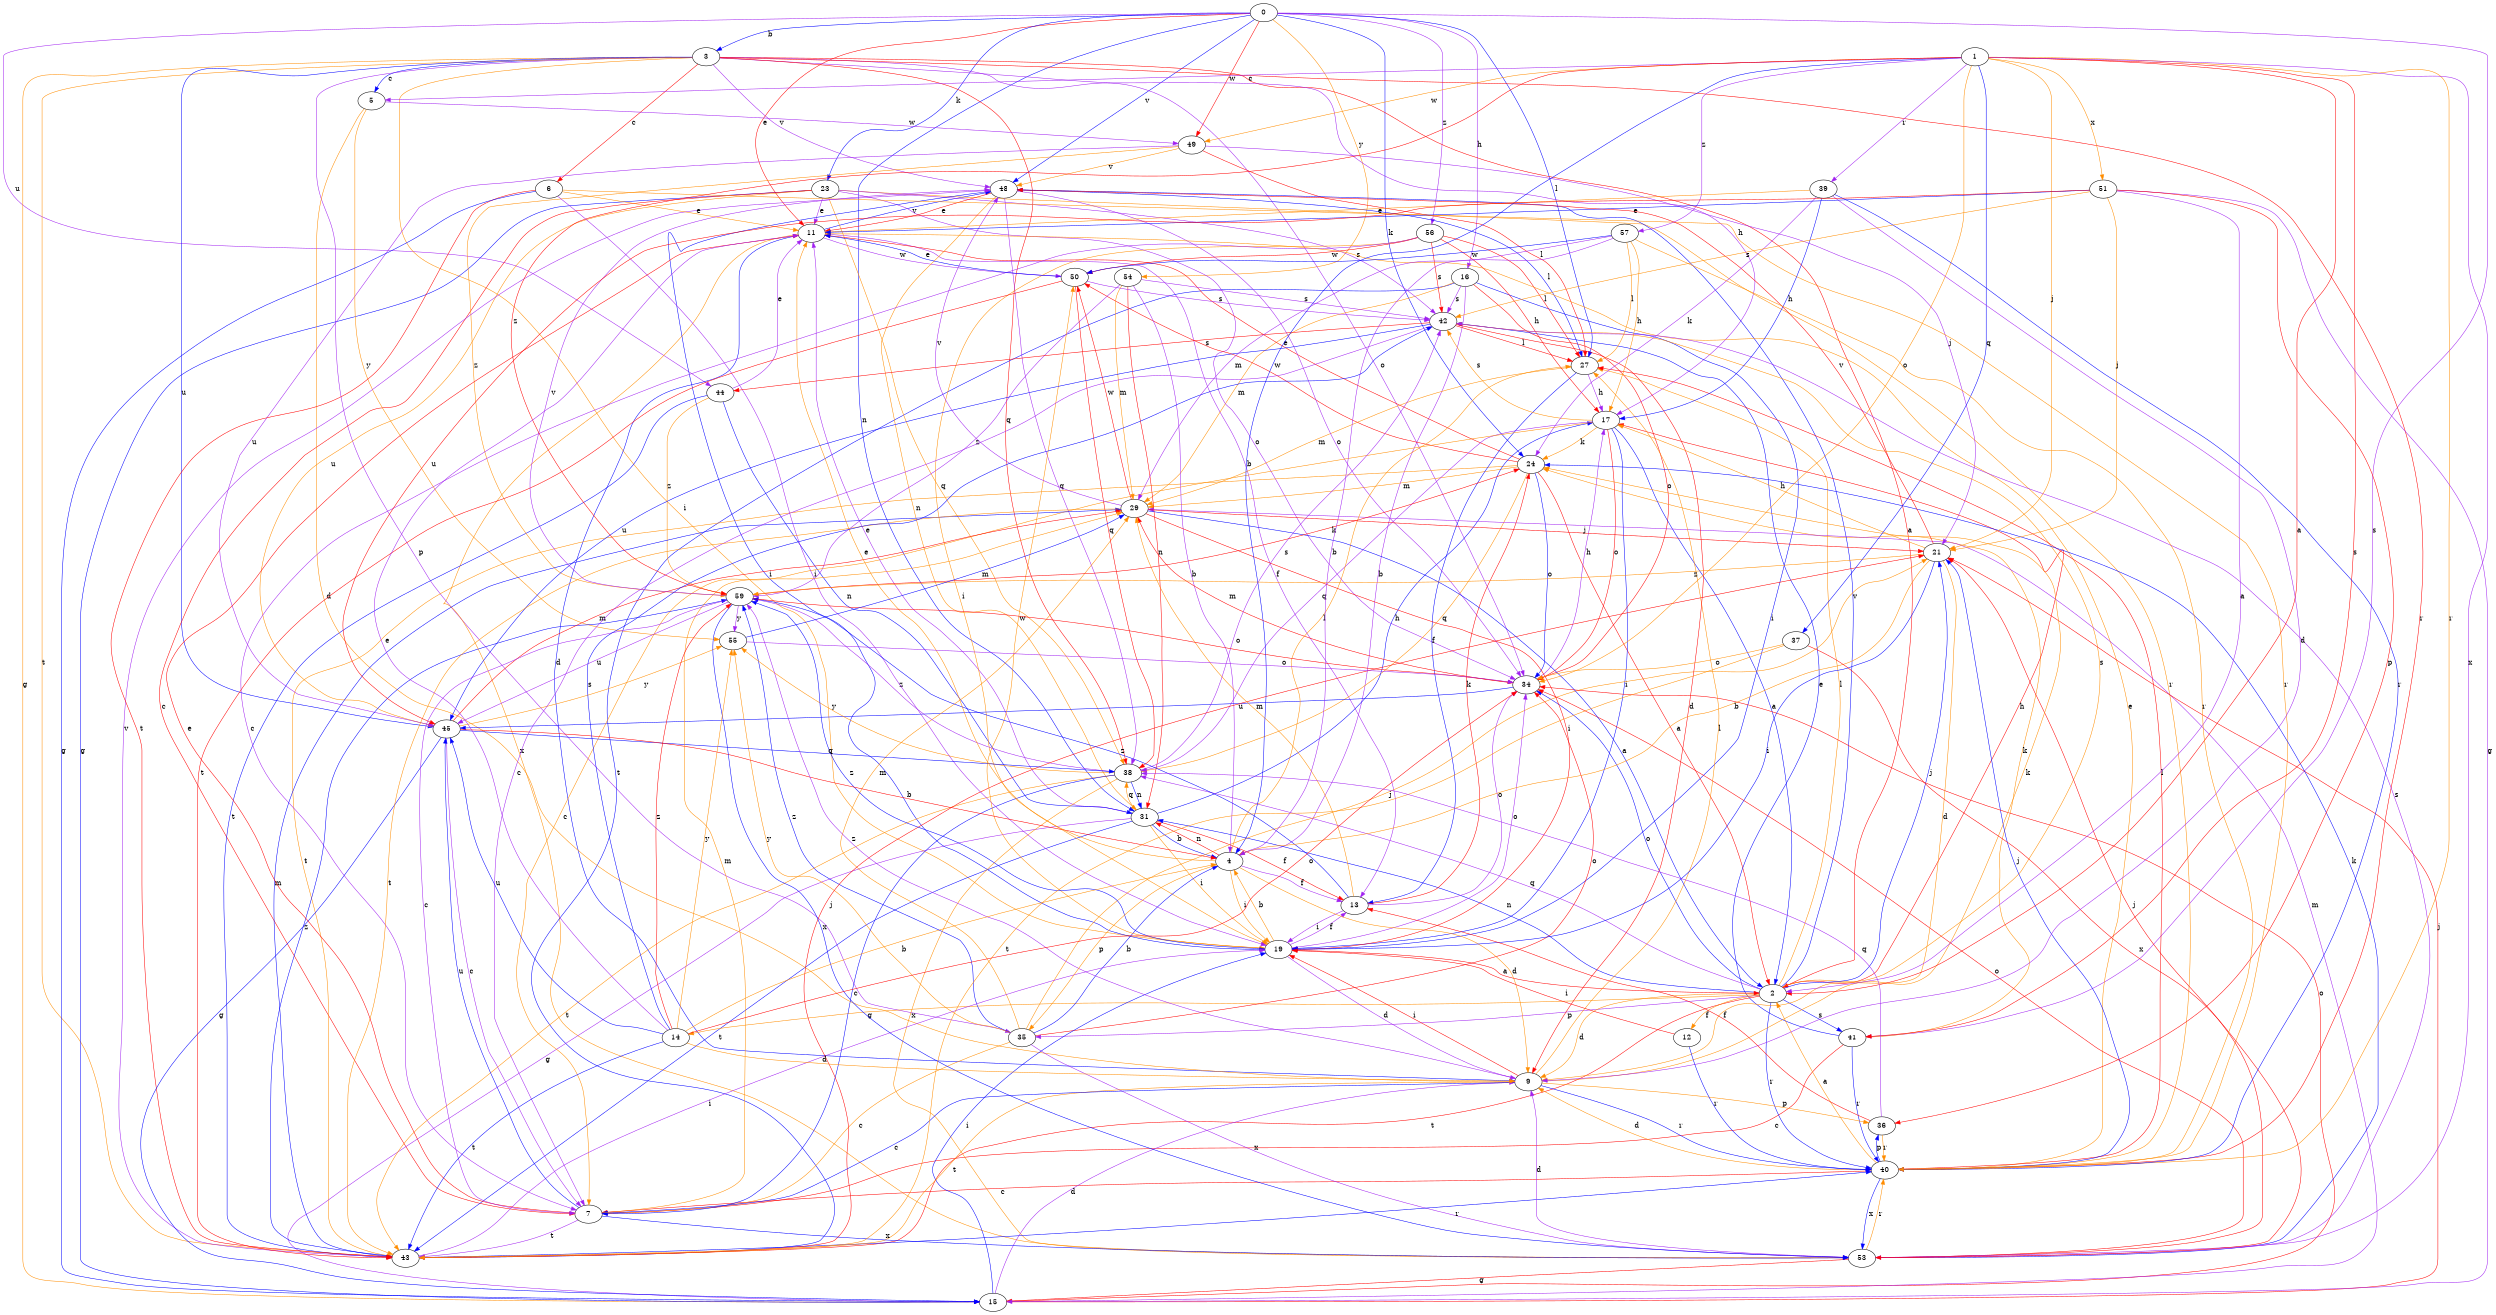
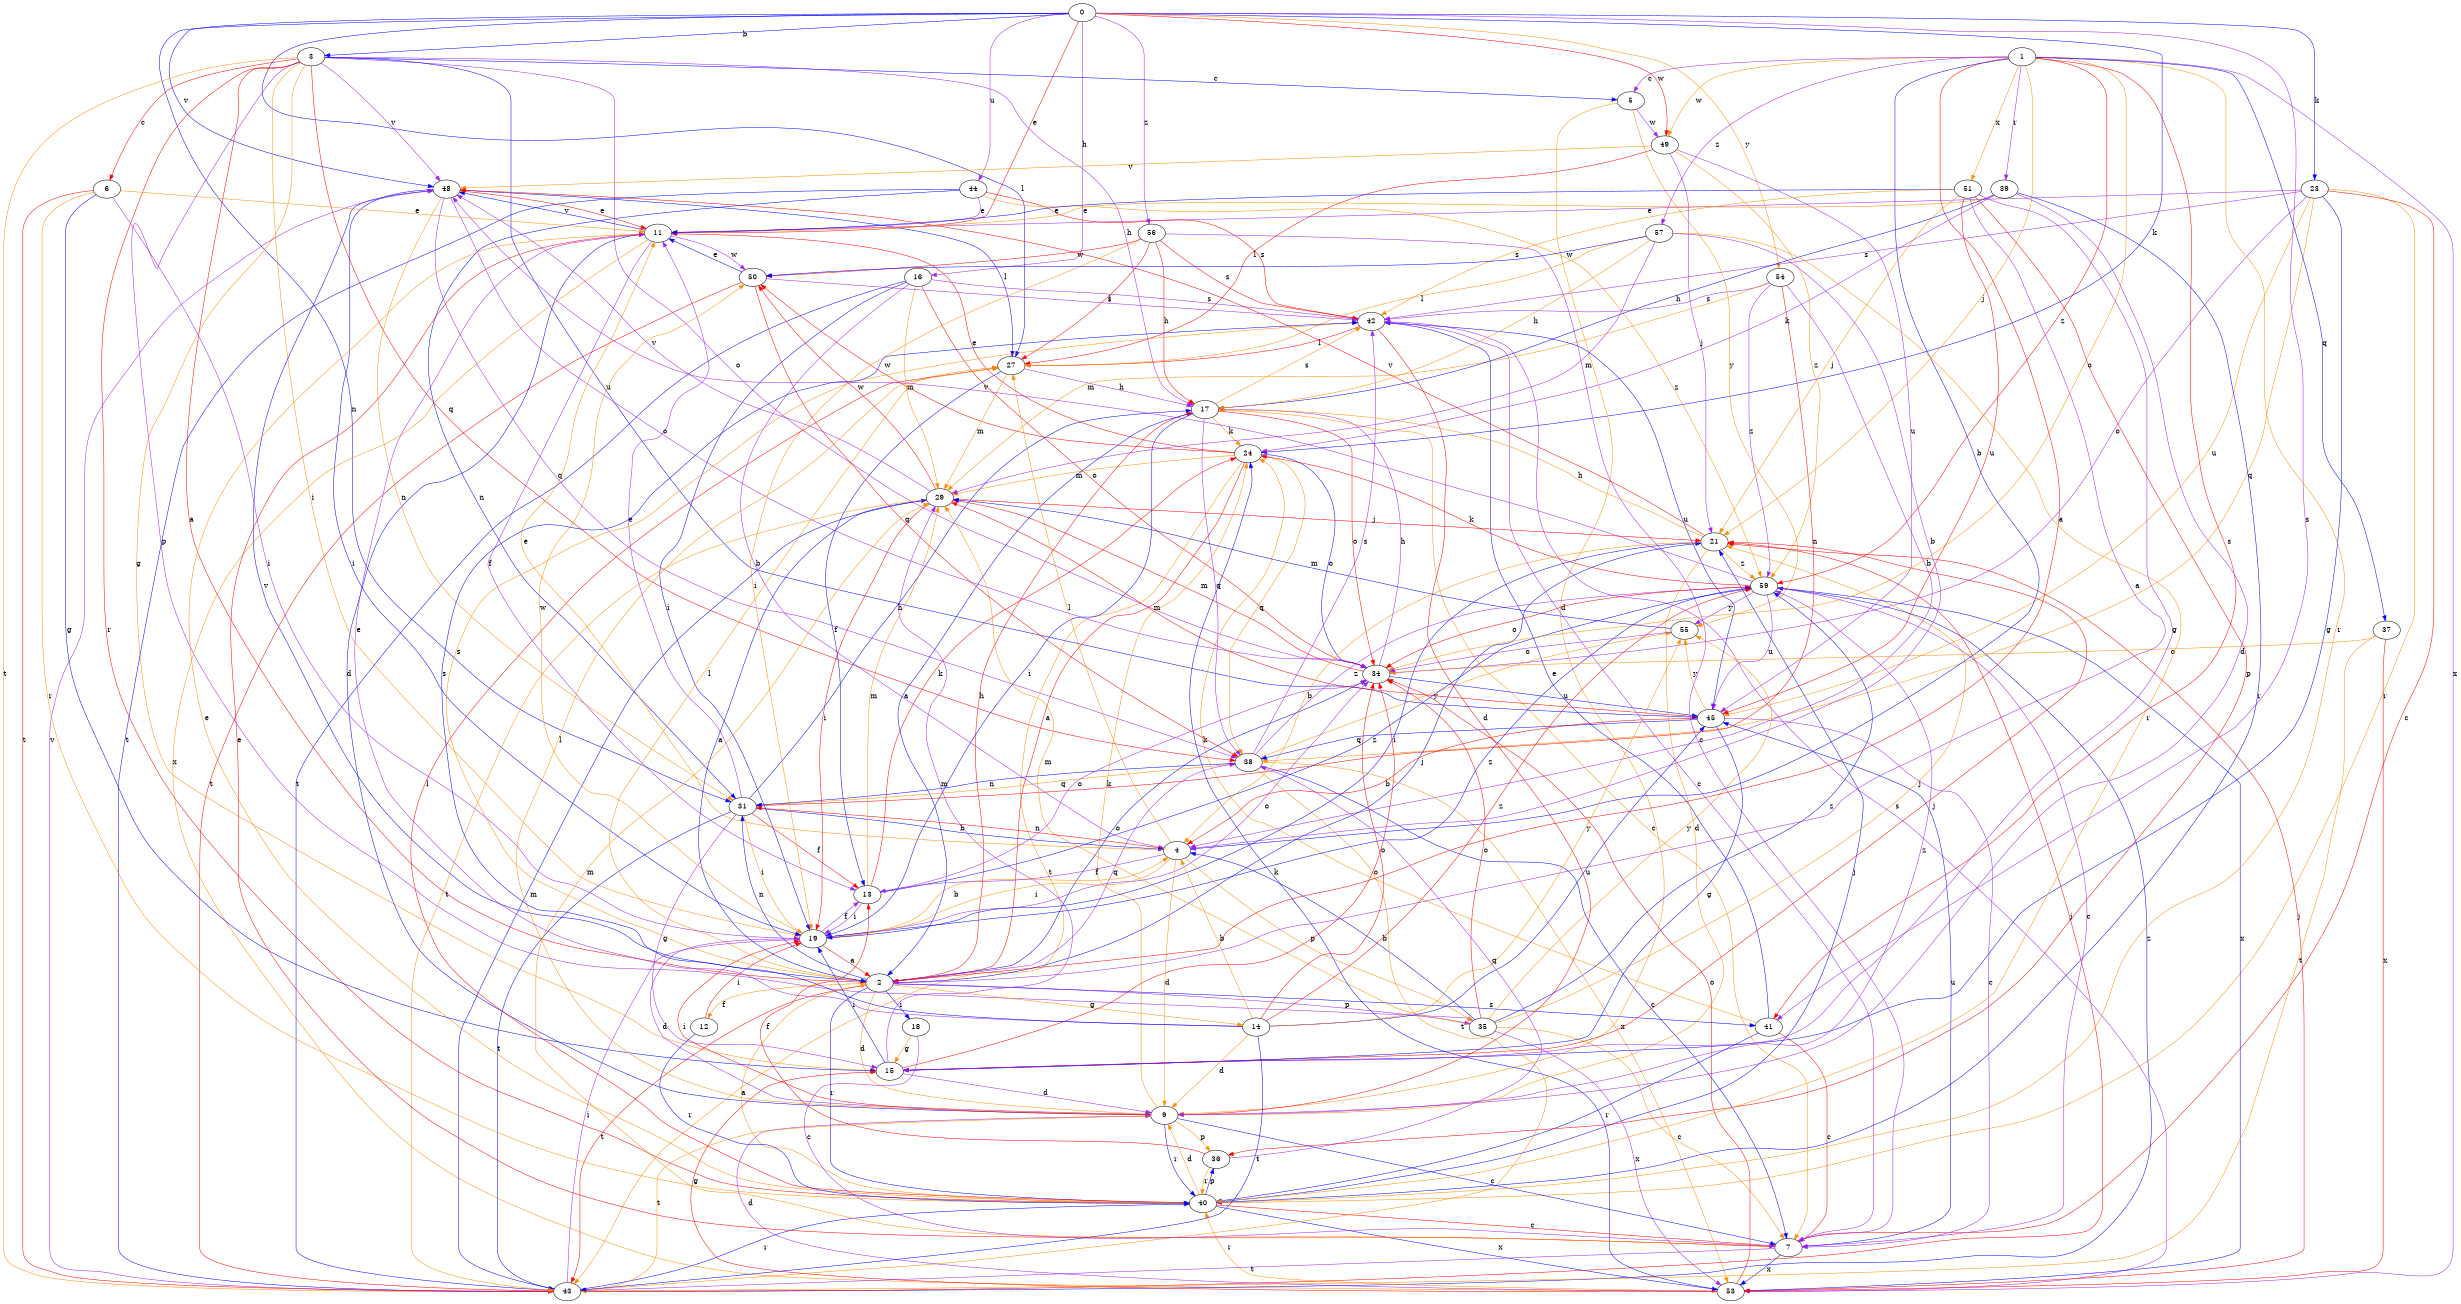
(1101, 350) -> (1211, 225)
none -> (916, 1027)
